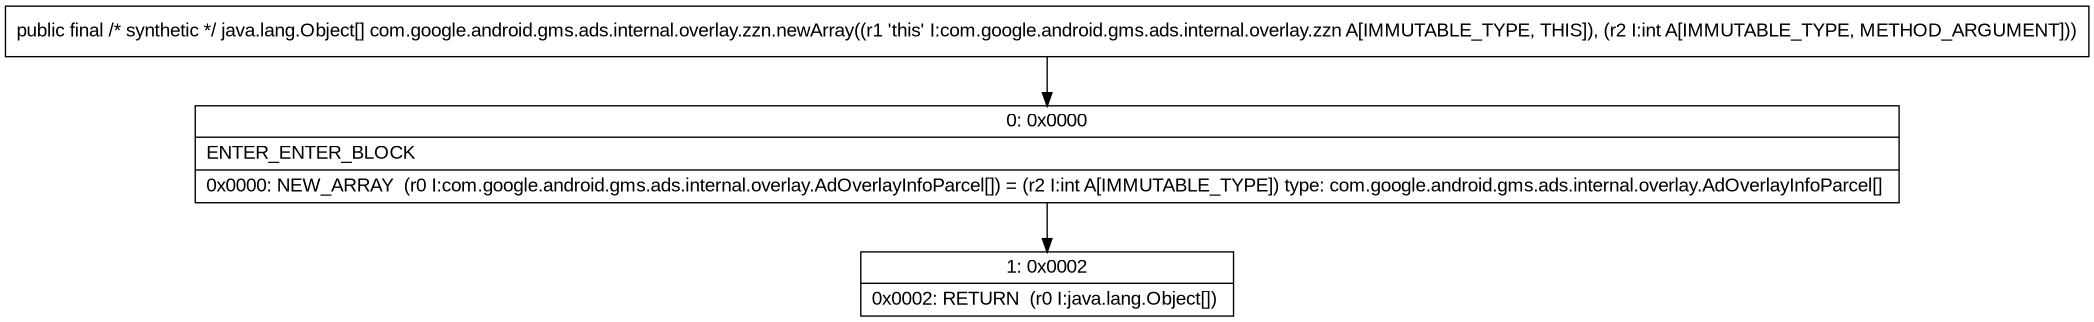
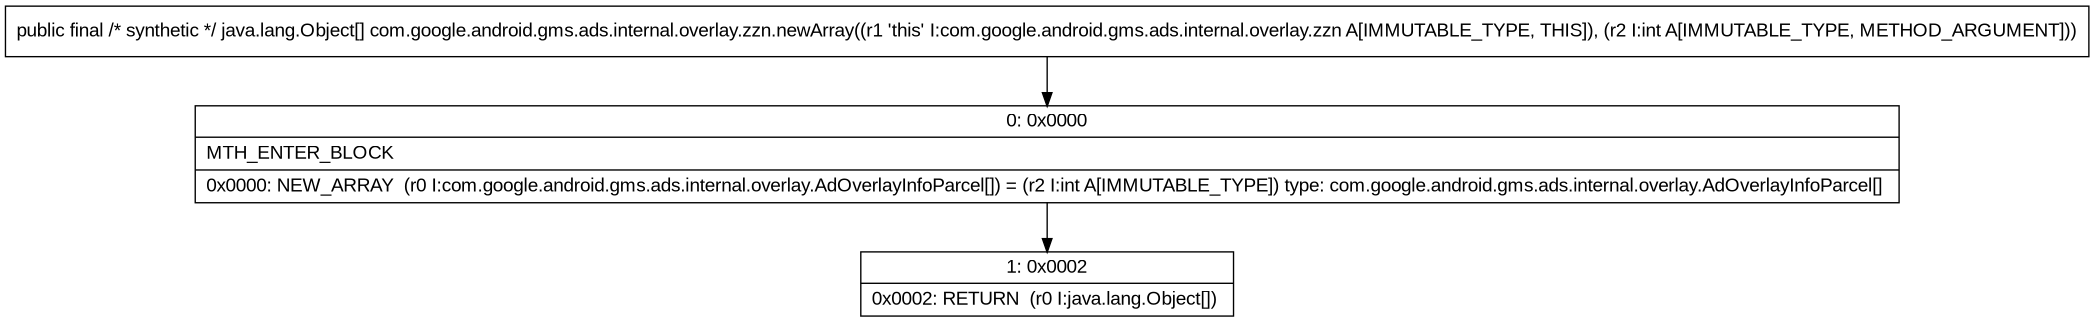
(311, 153) -> (300, 153)
